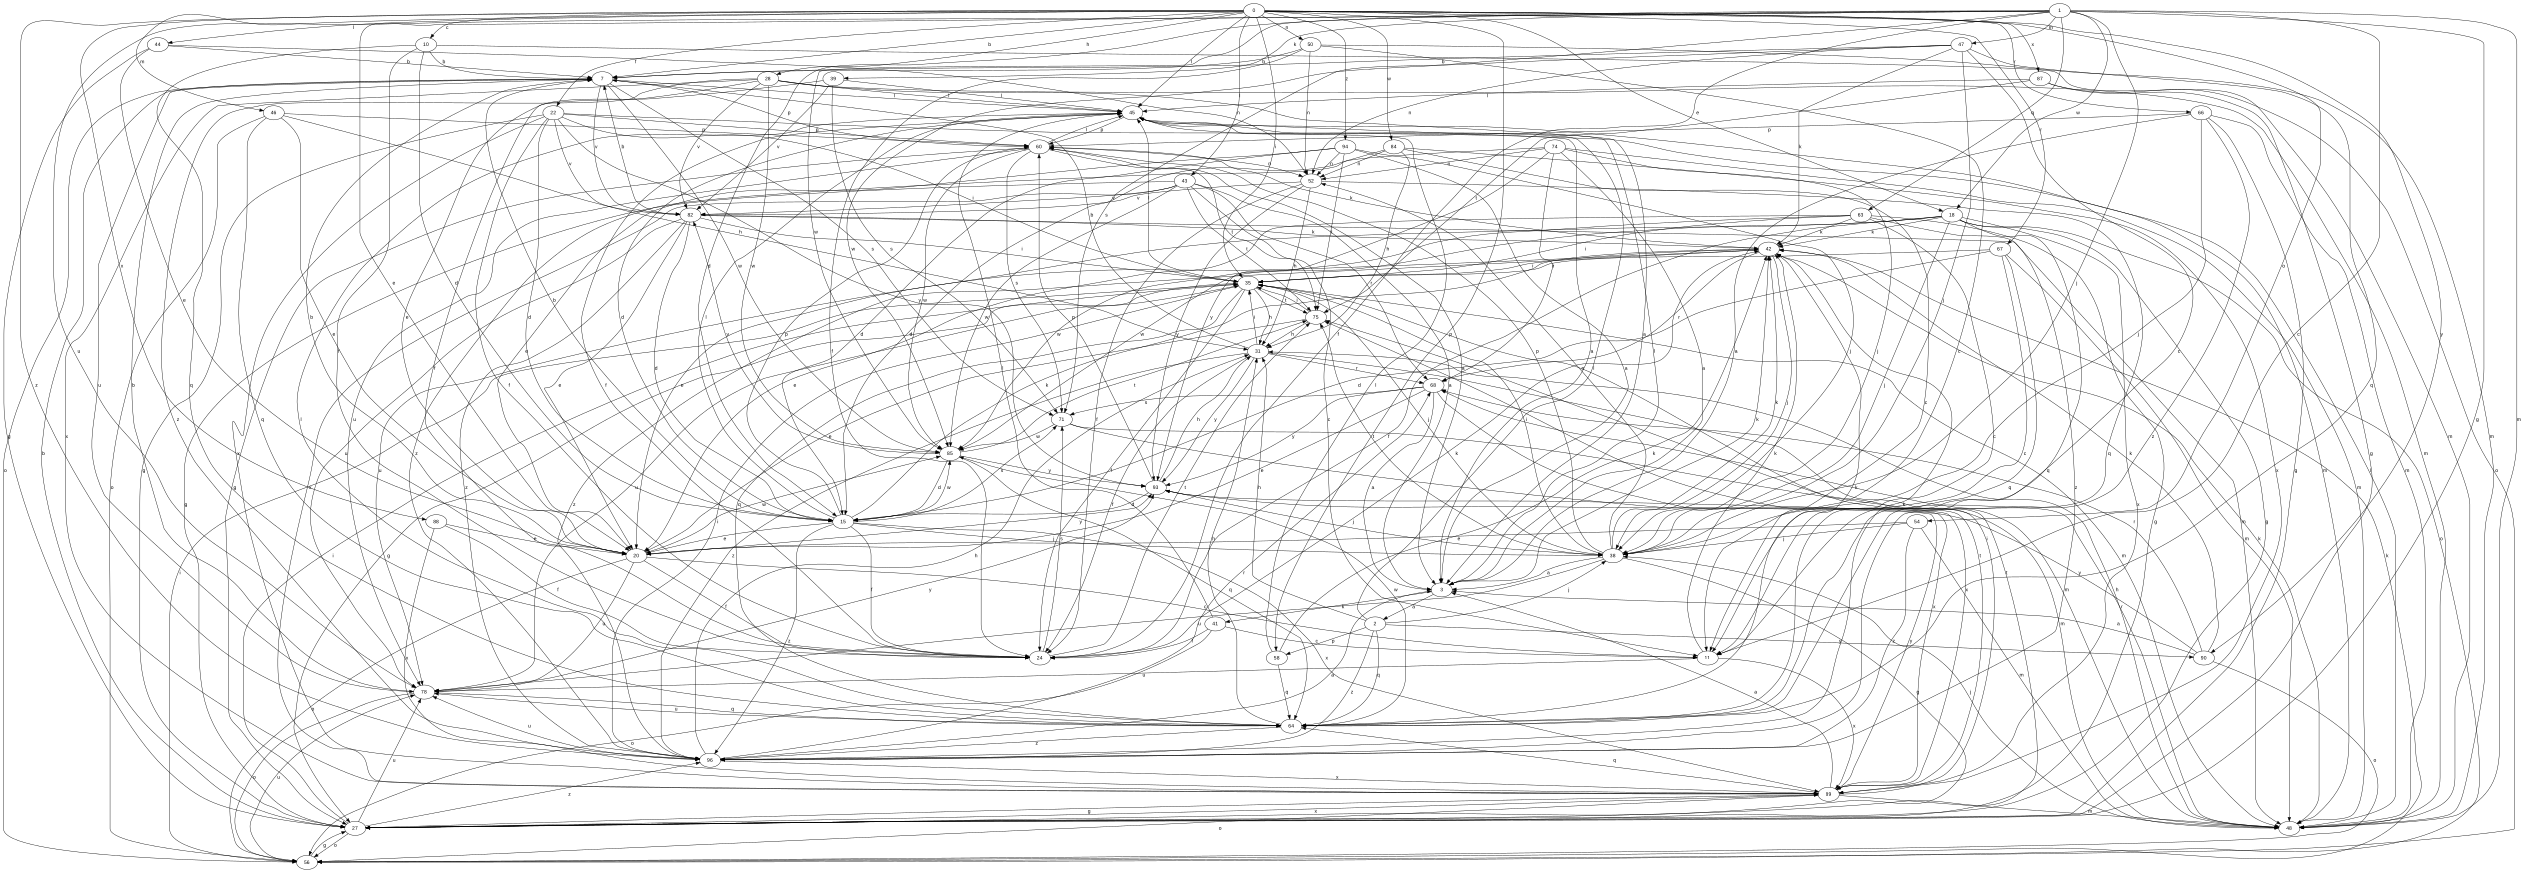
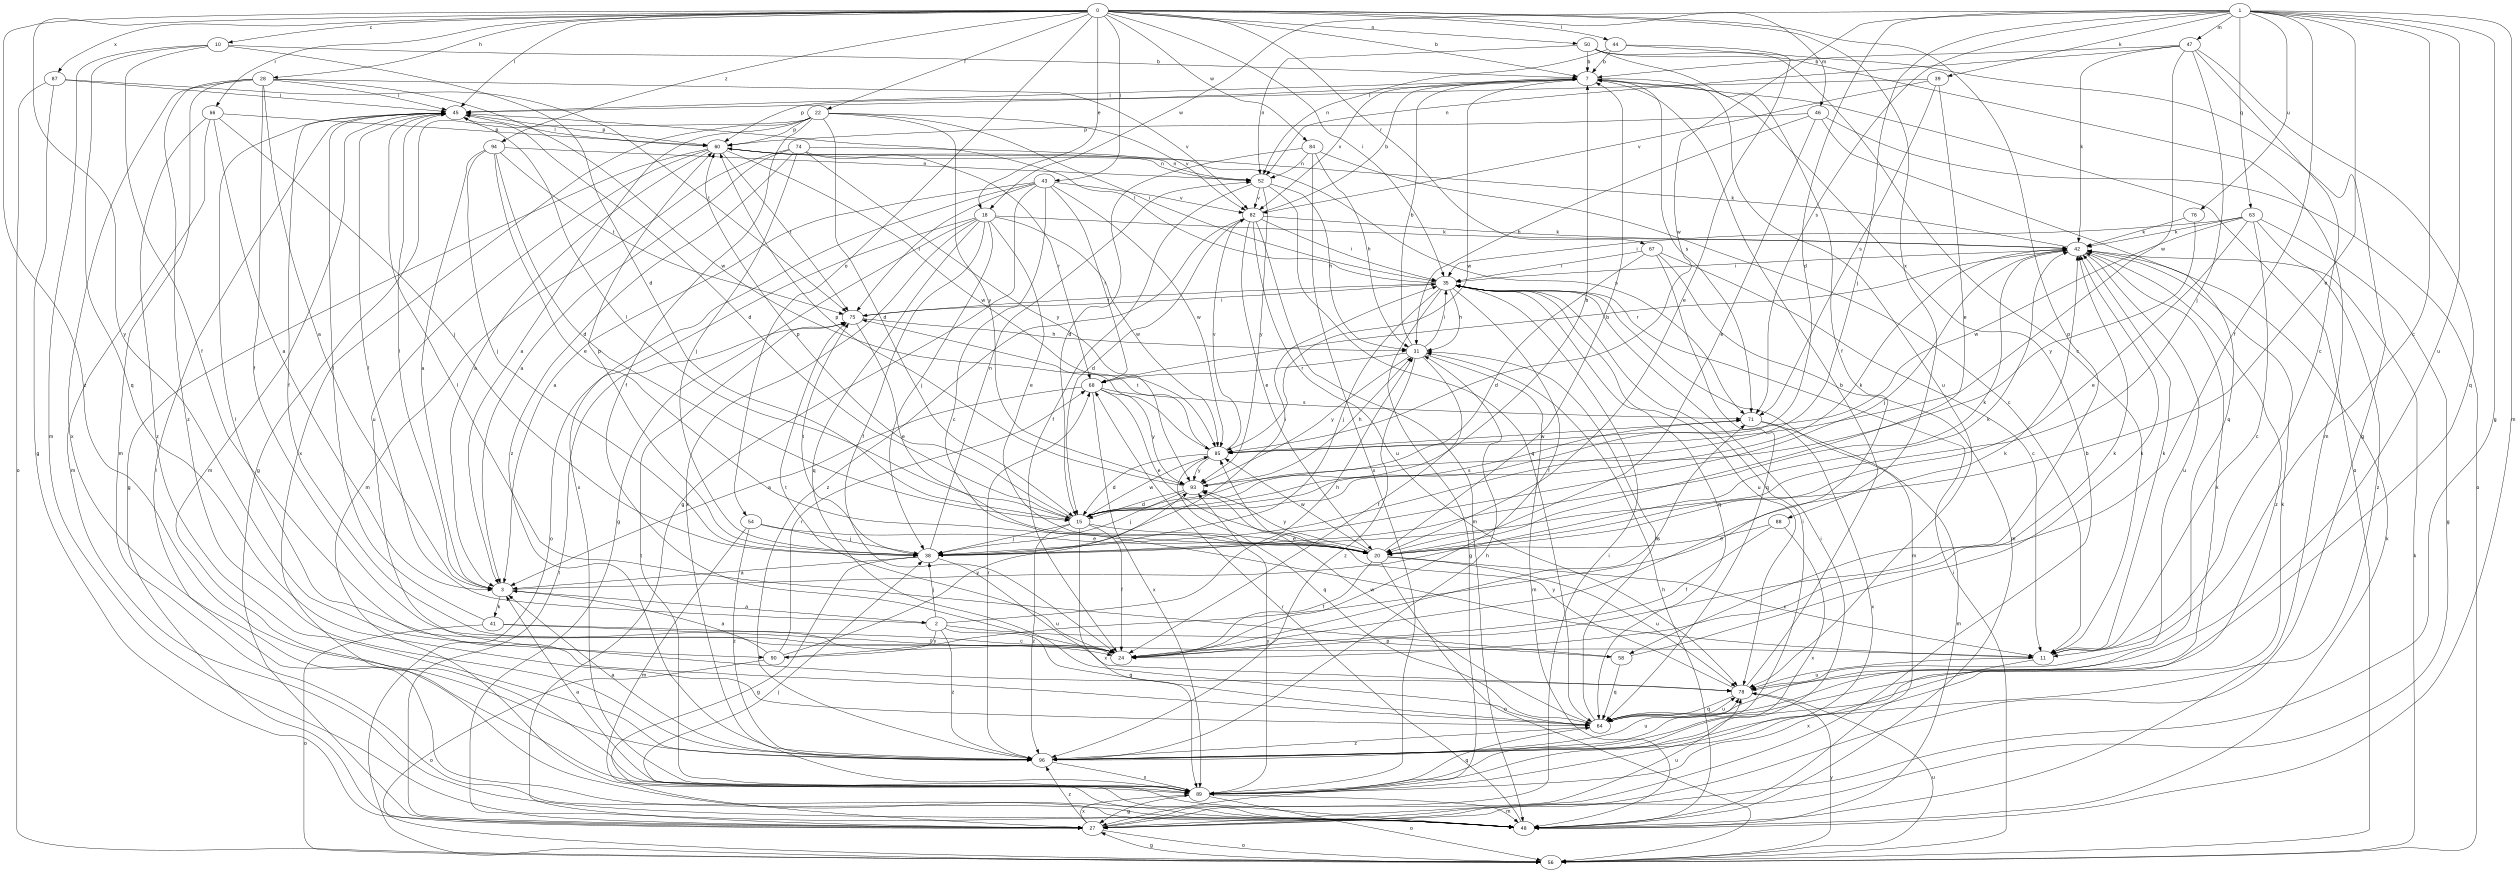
none -> (2194, 215)
(255, 777) -> (1832, 777)
(2110, 780) -> none
